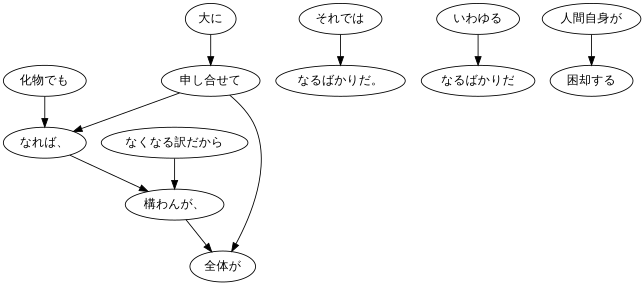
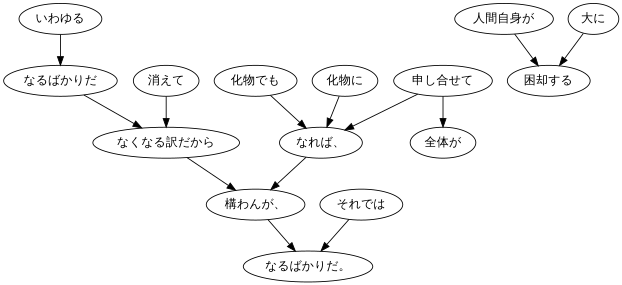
(211, 46) -> (574, 46)
none -> (166, 81)
none -> (345, 81)
none -> (109, 109)
(196, 232) -> (279, 232)
